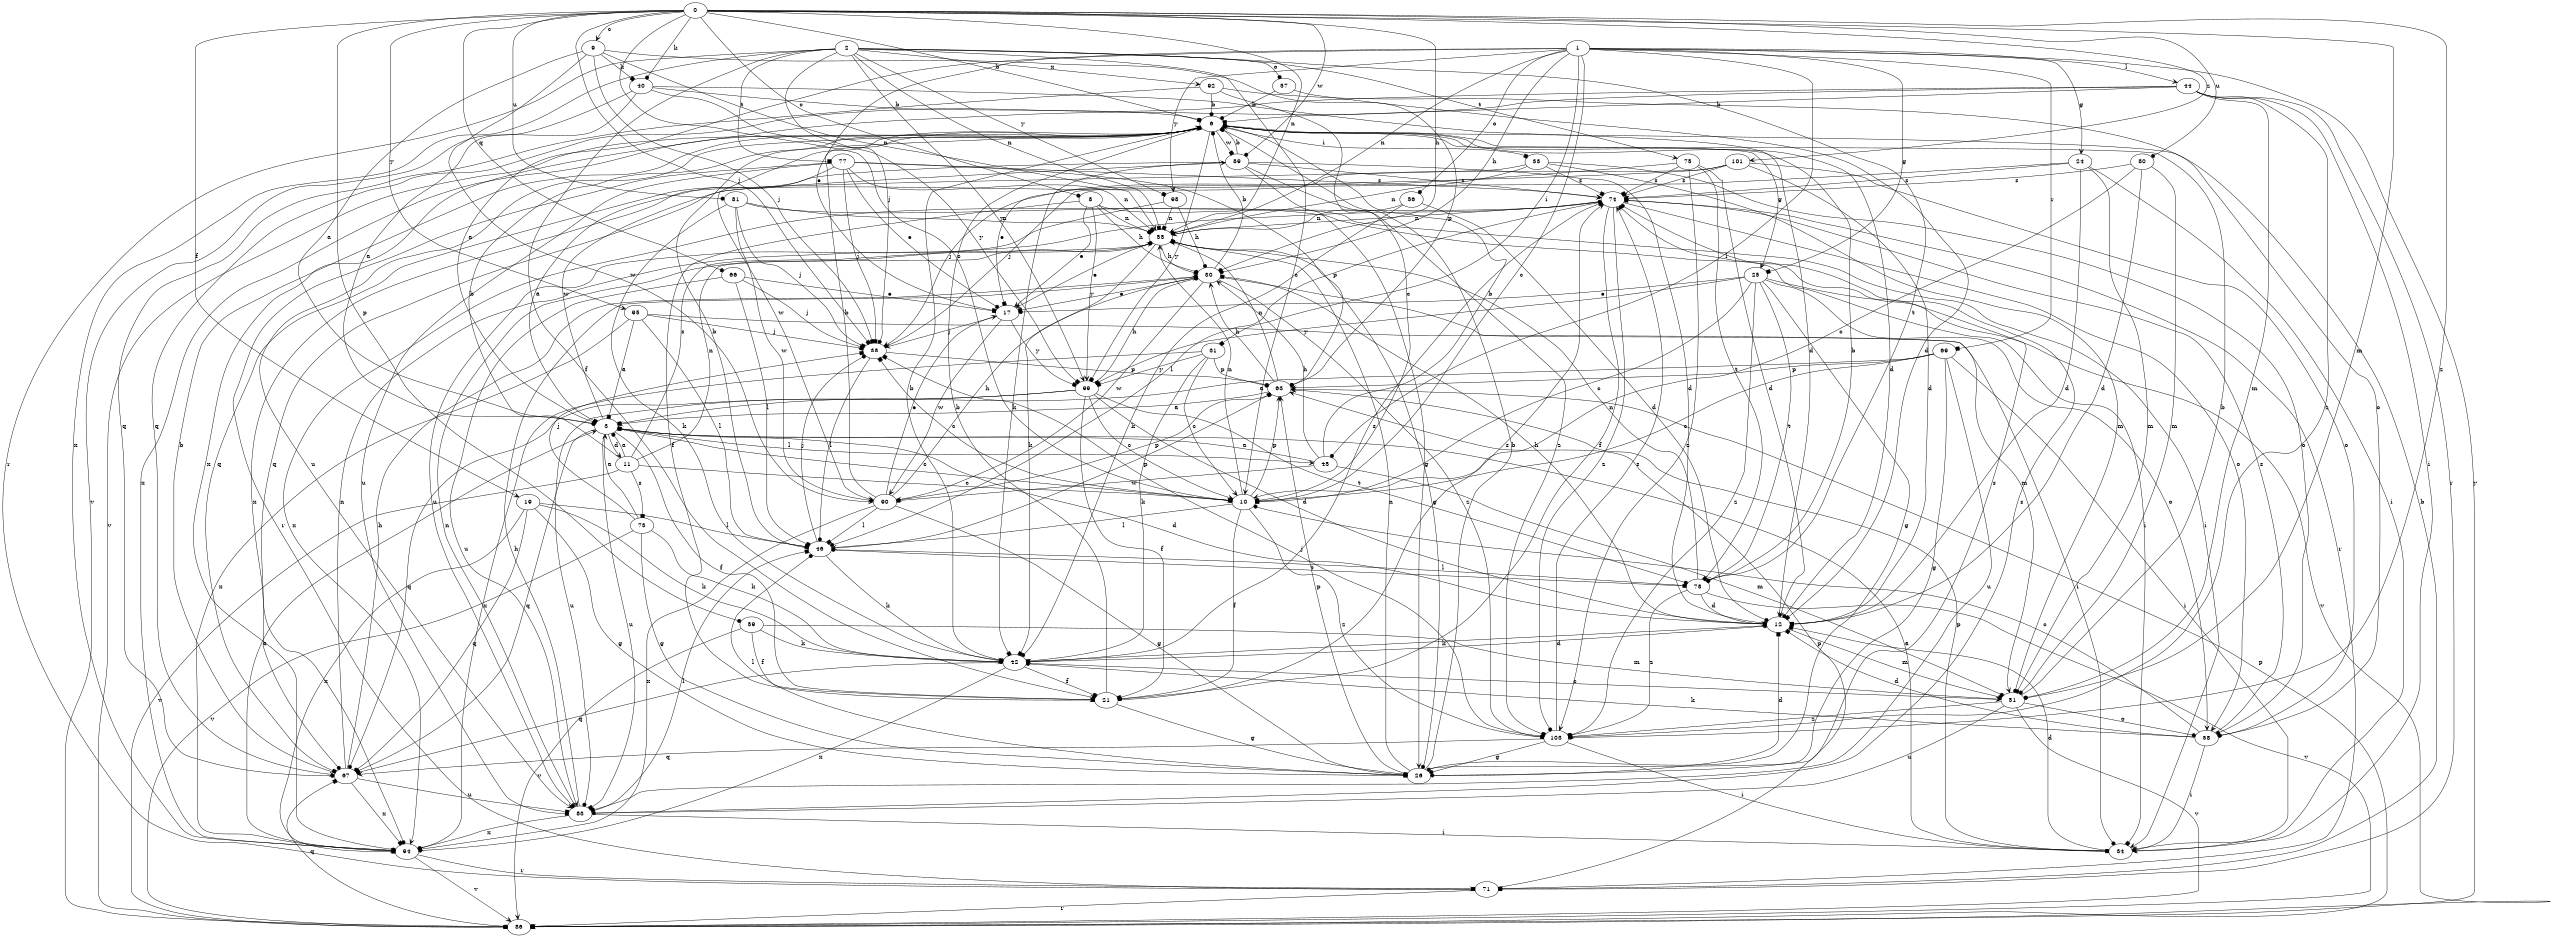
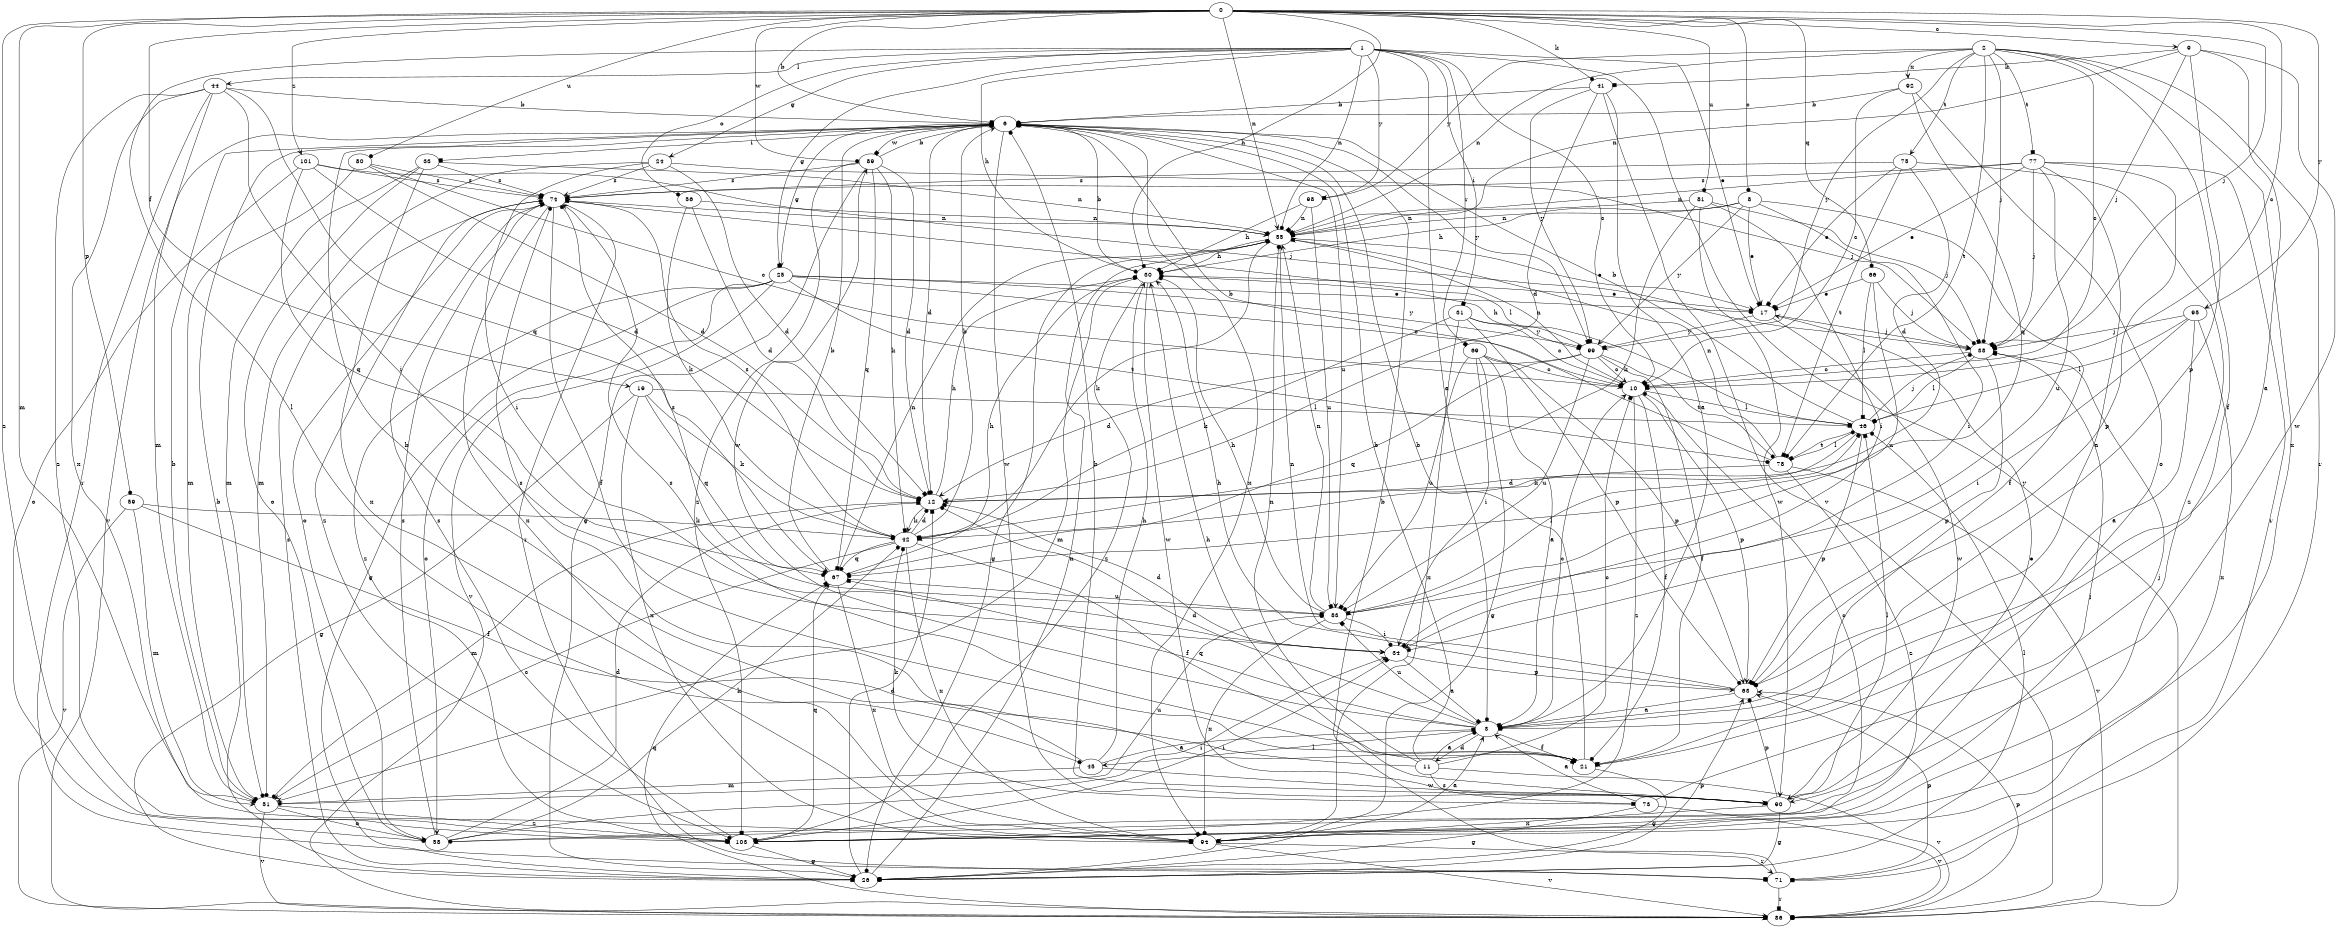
(641, 86) -> (1601, 86)
(1284, 86) -> none
(1047, 477) -> (1810, 368)
